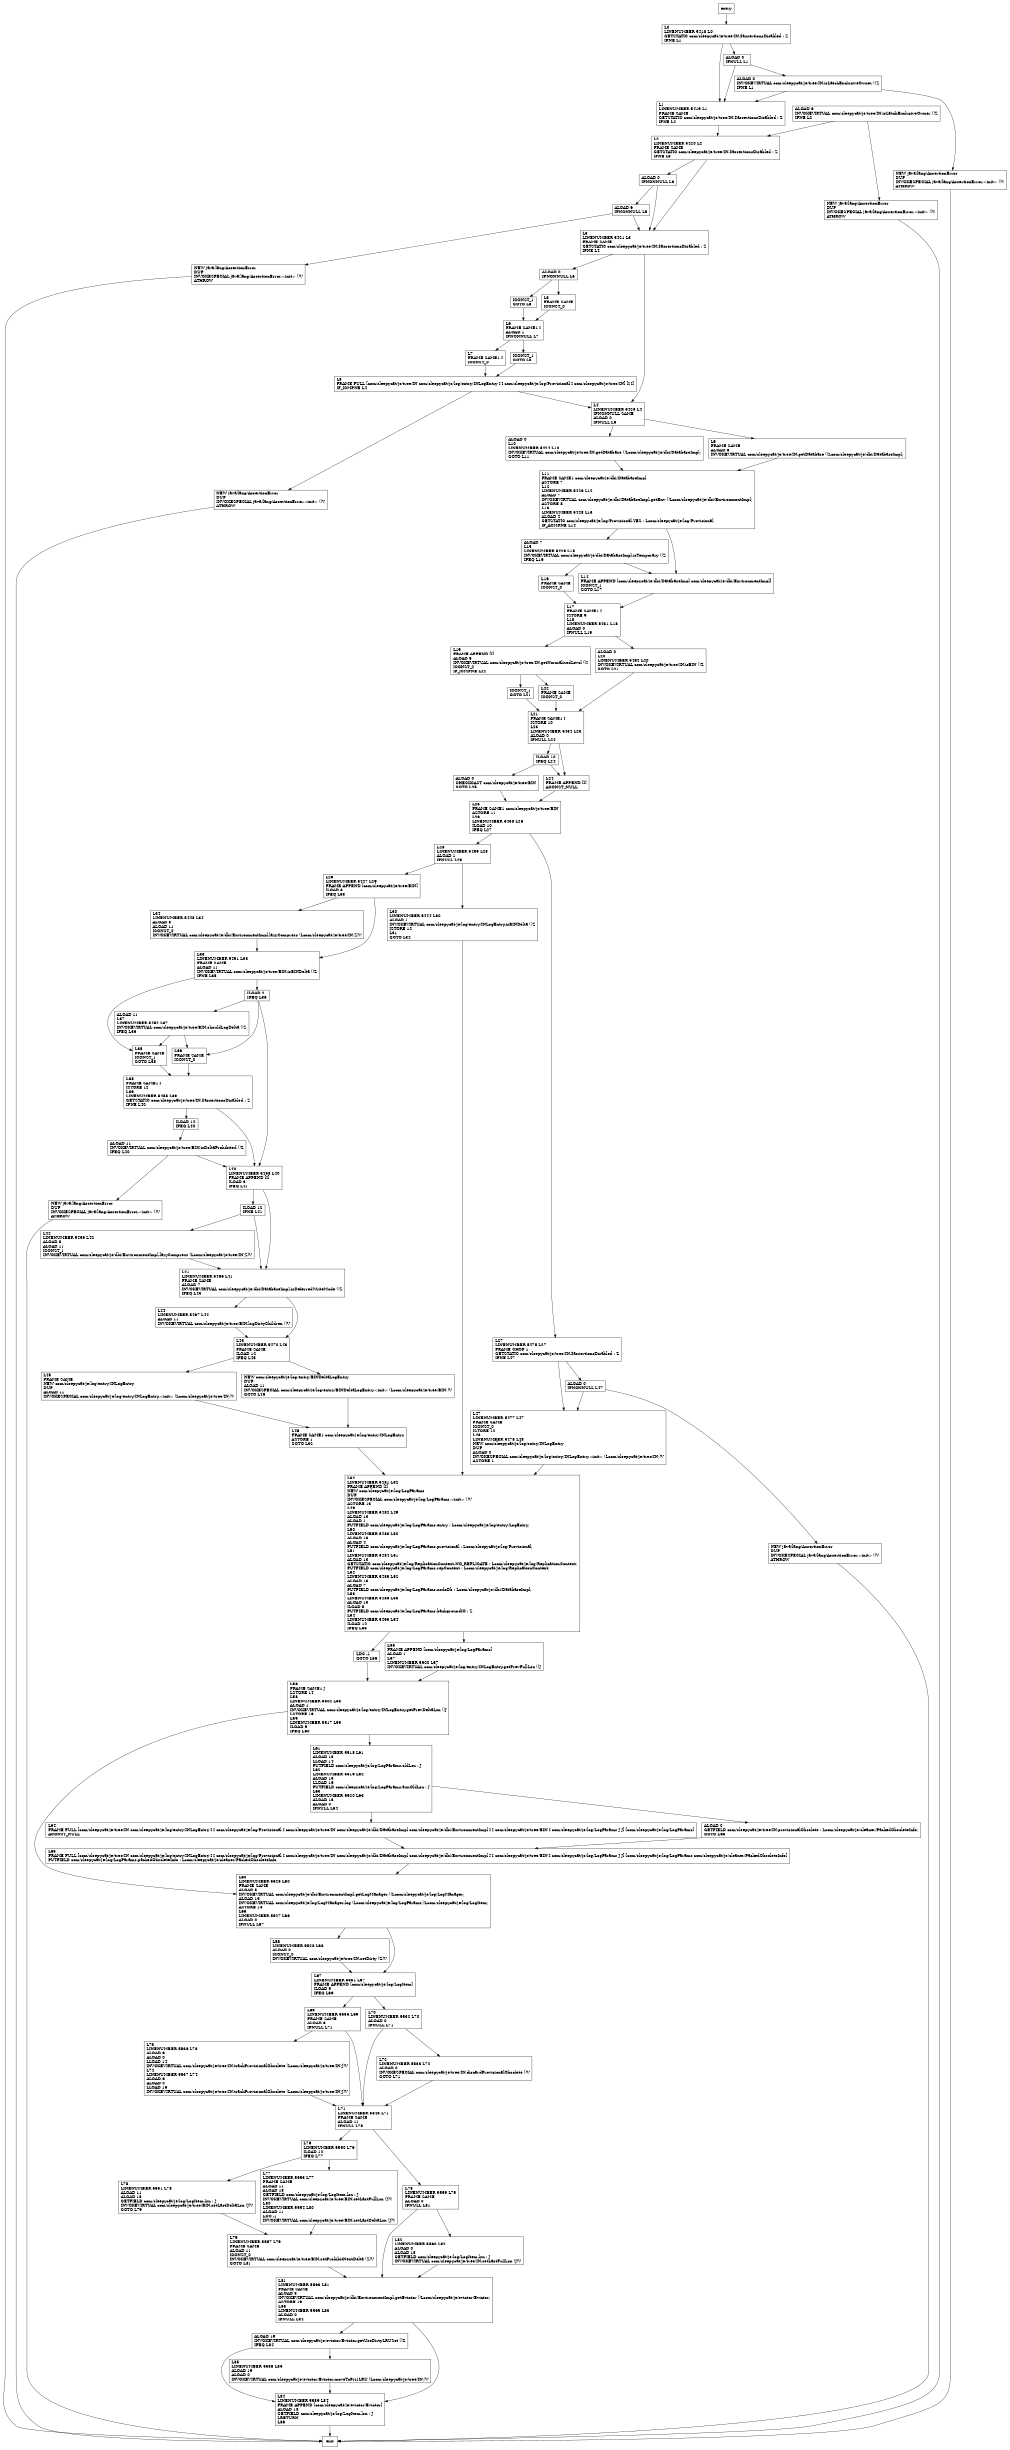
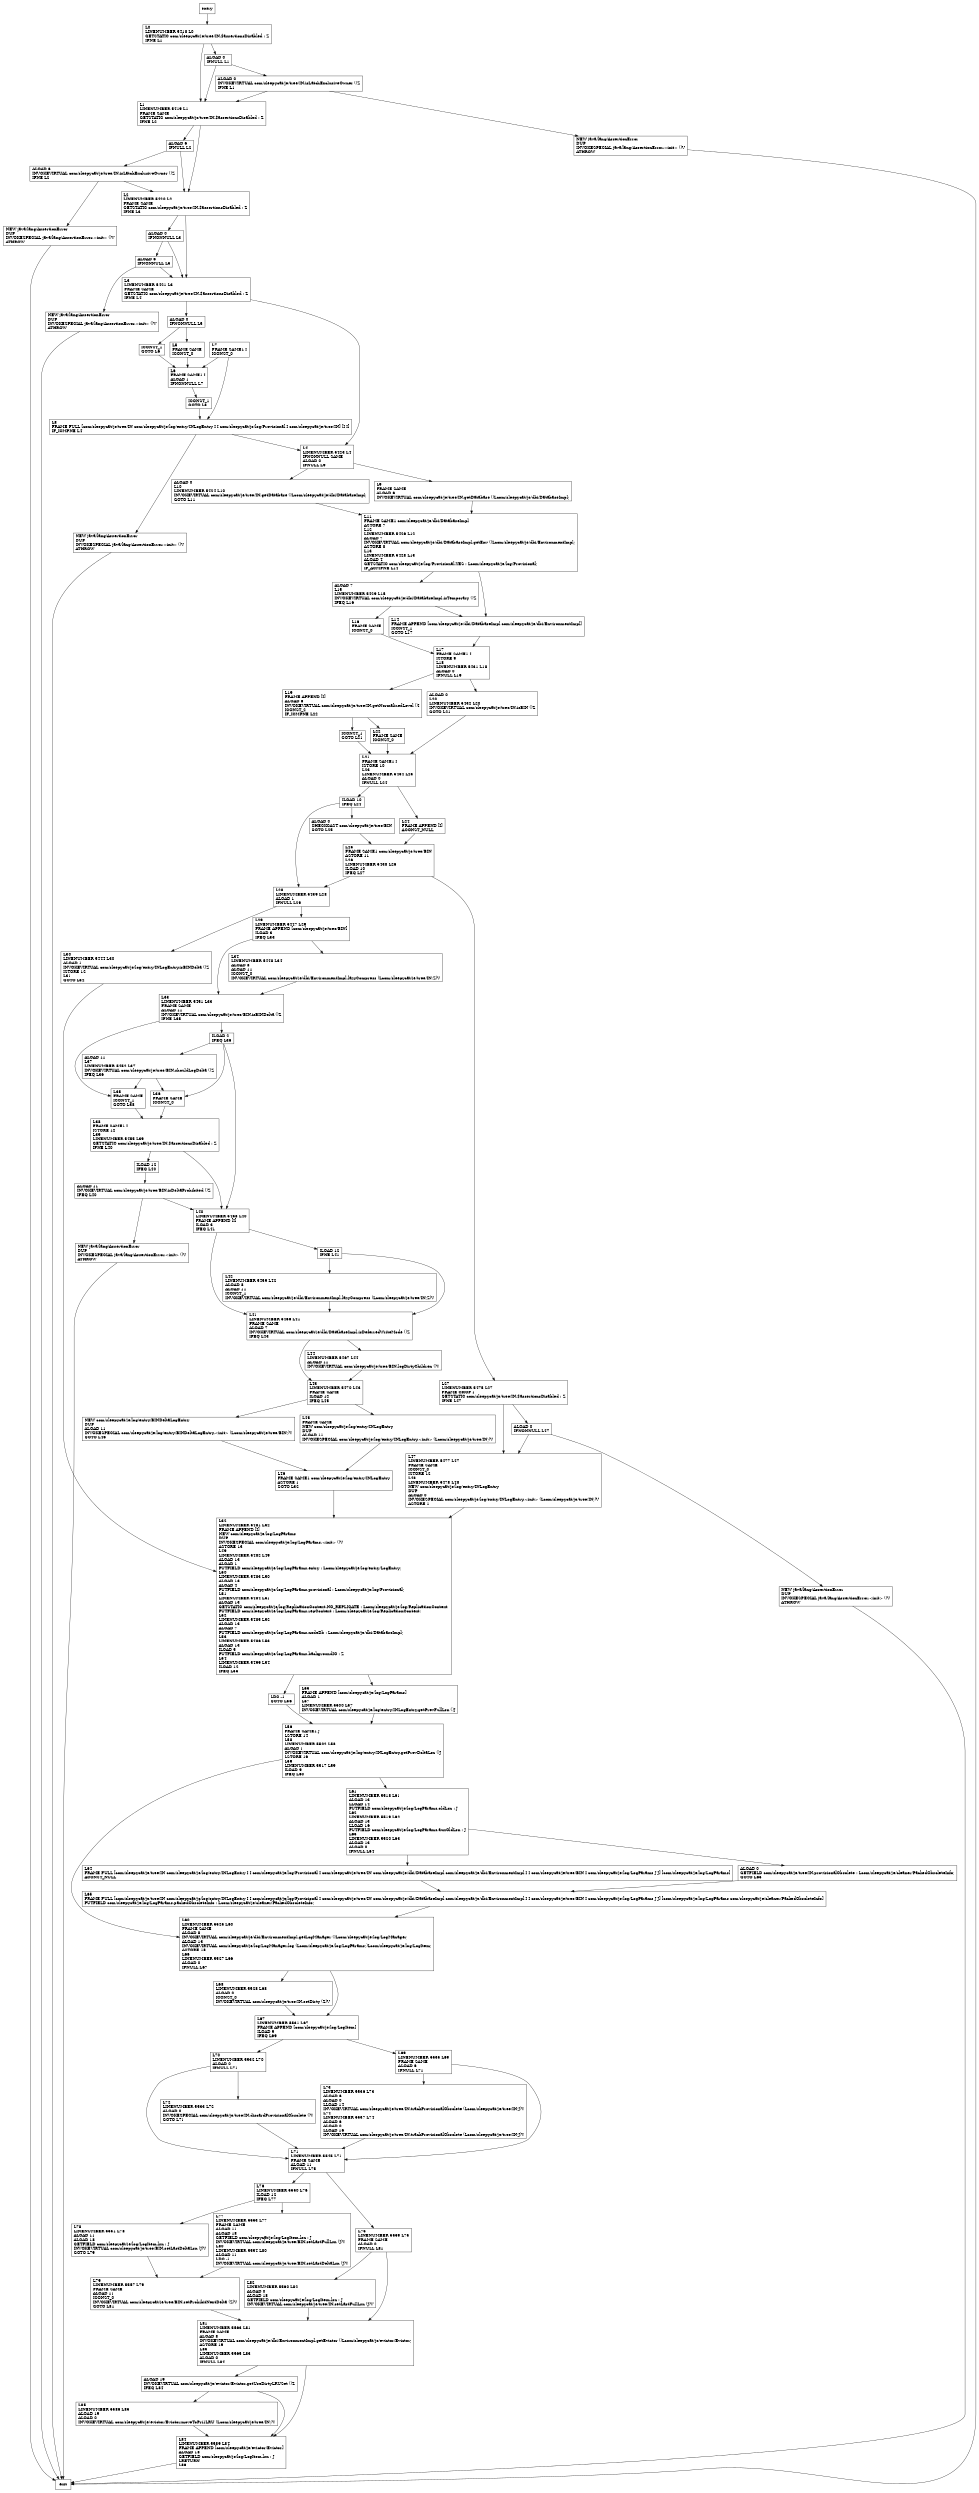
none -> (180, 146)
(504, 344) -> (212, 362)
(554, 769) -> (300, 832)
